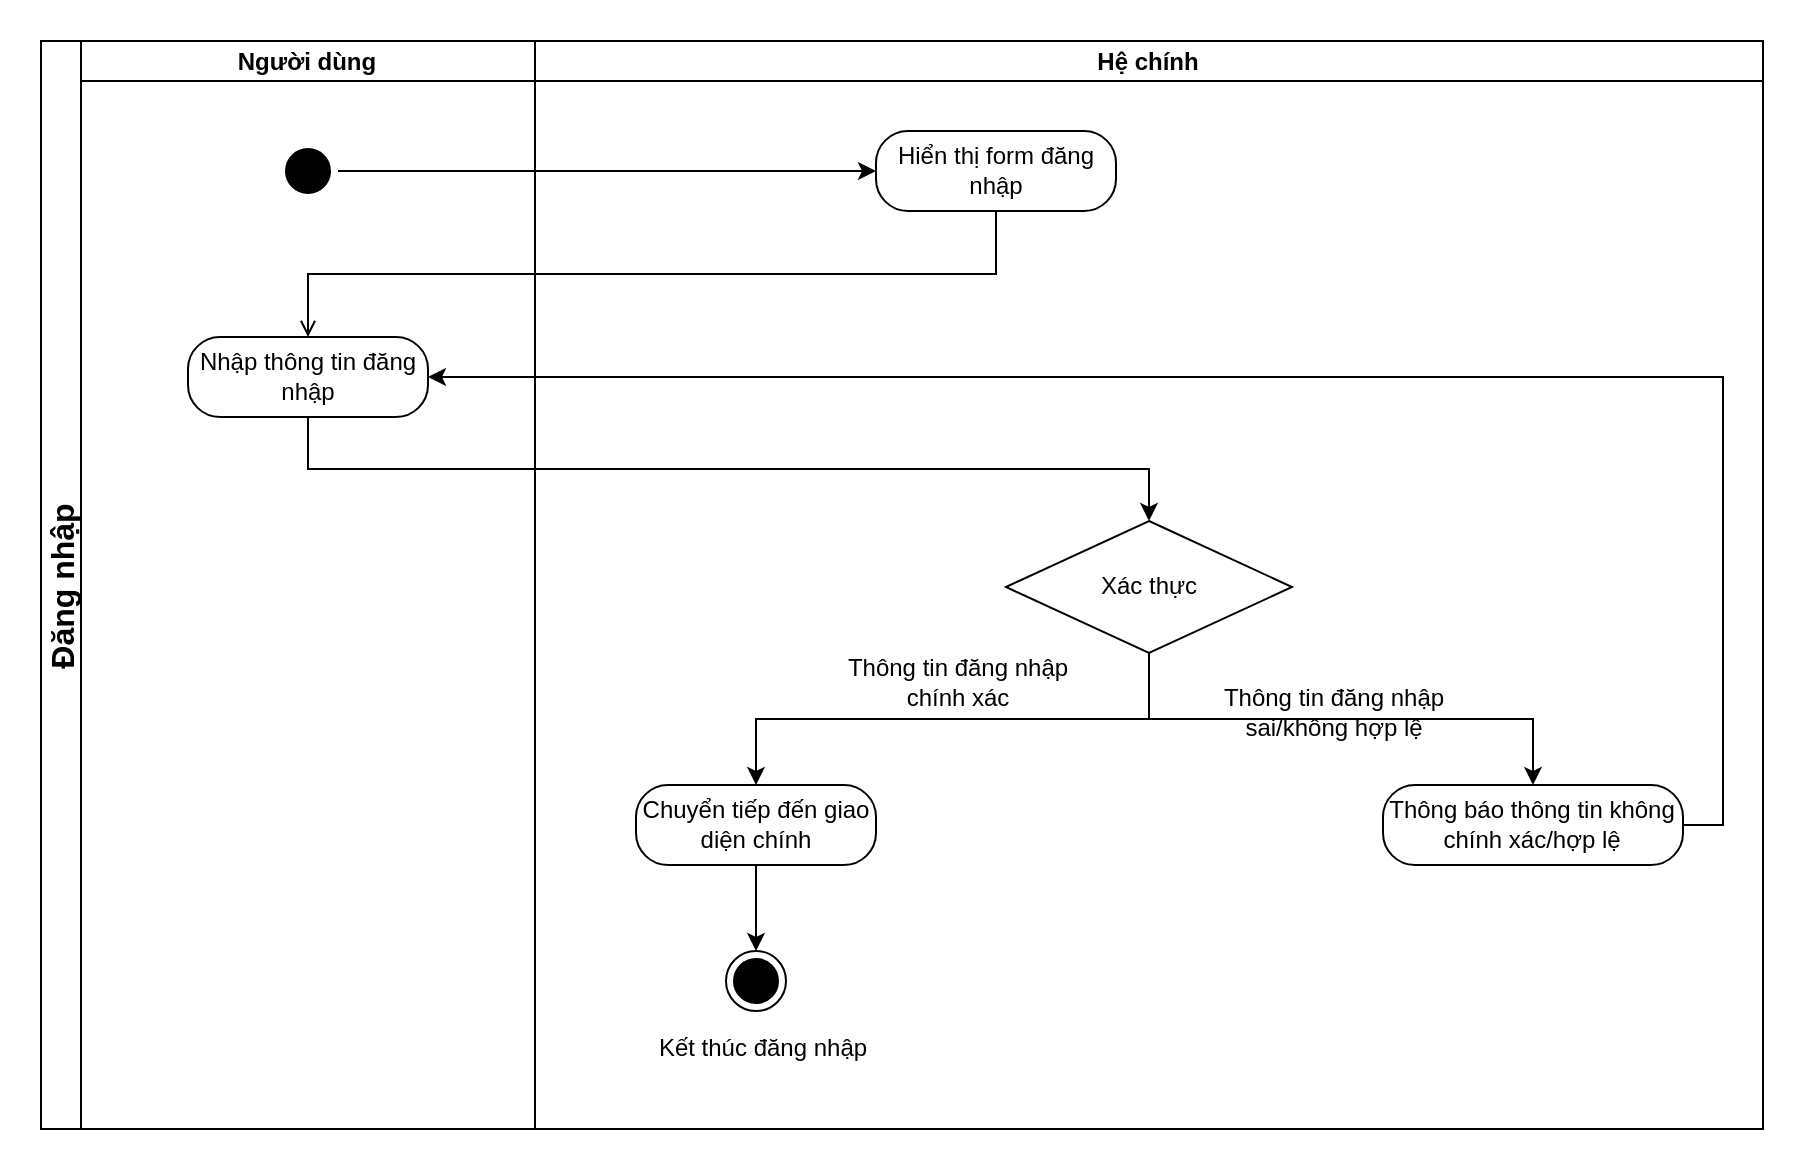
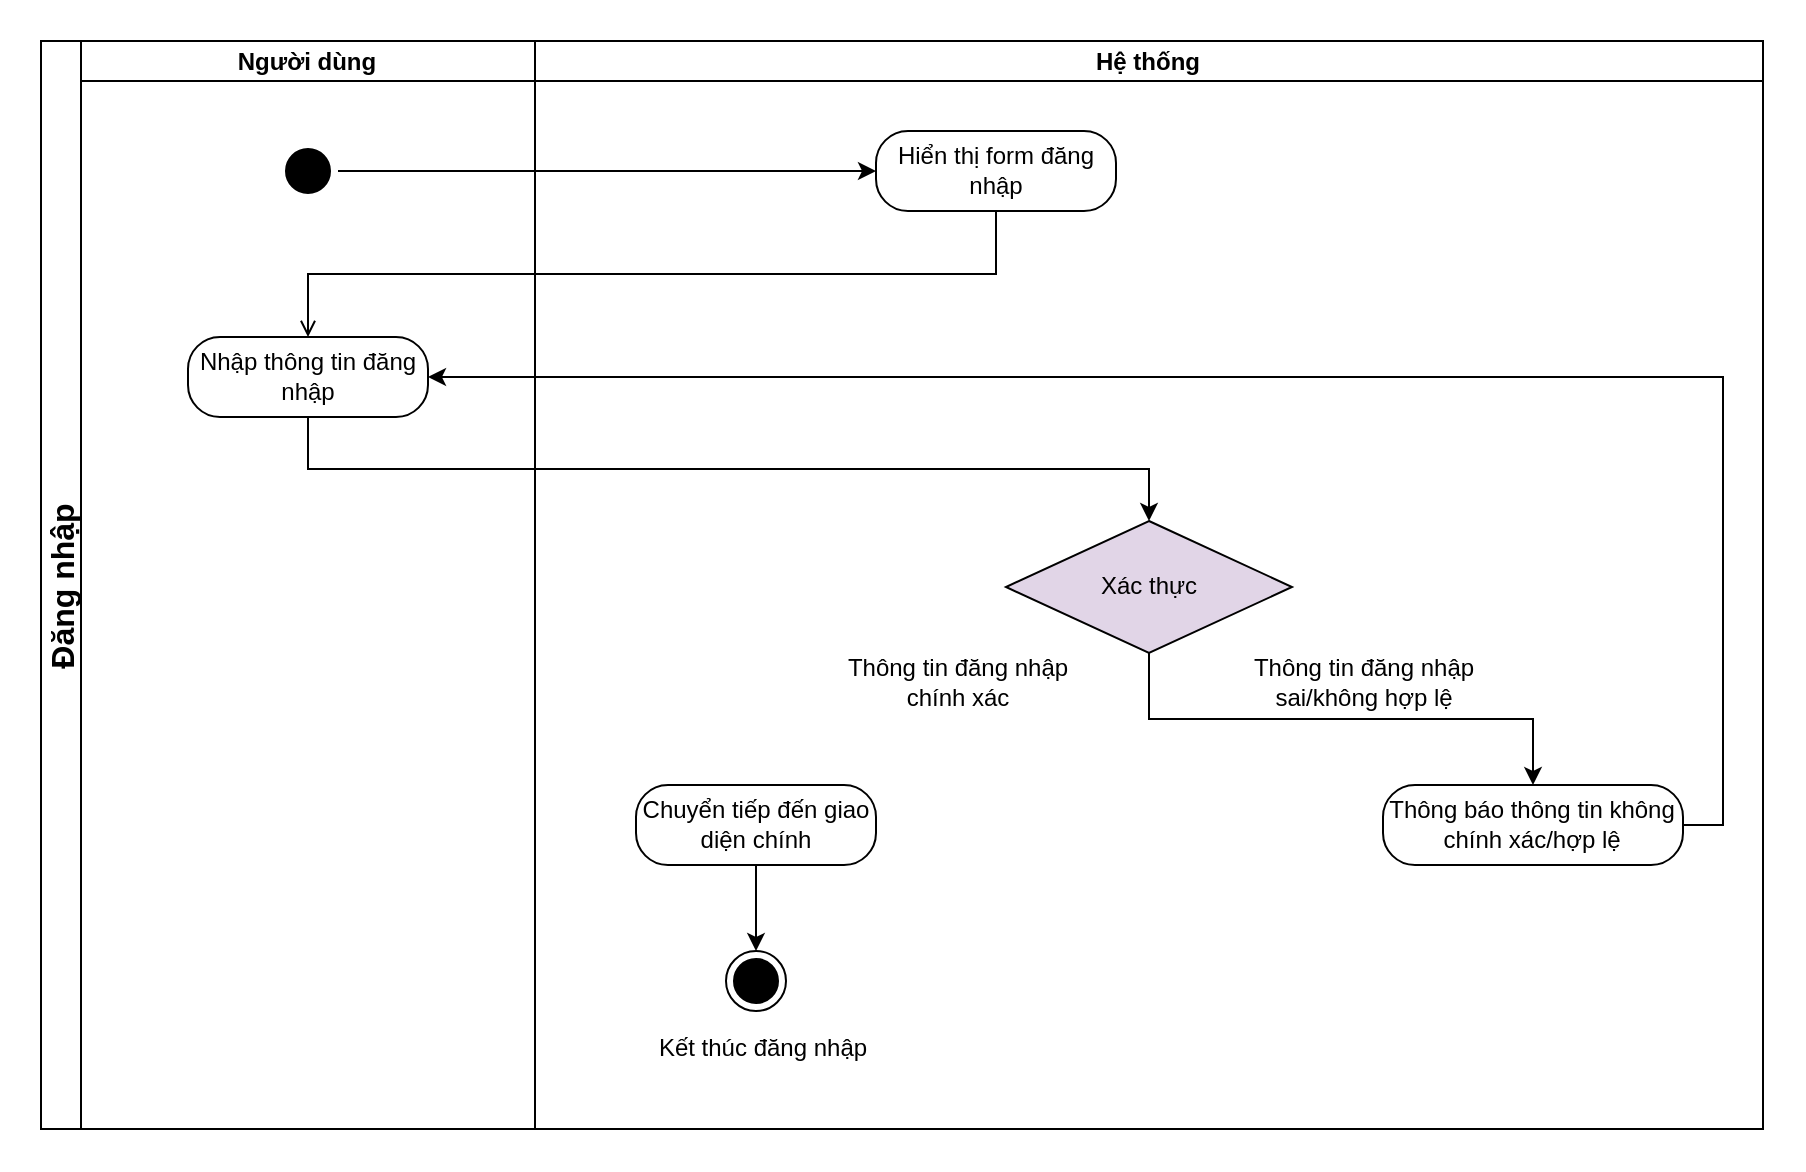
(1148, 62) -> (1148, 62)
(1149, 587) -> (1149, 587)
(1335, 713) -> (1365, 683)
(925, 719) -> none
